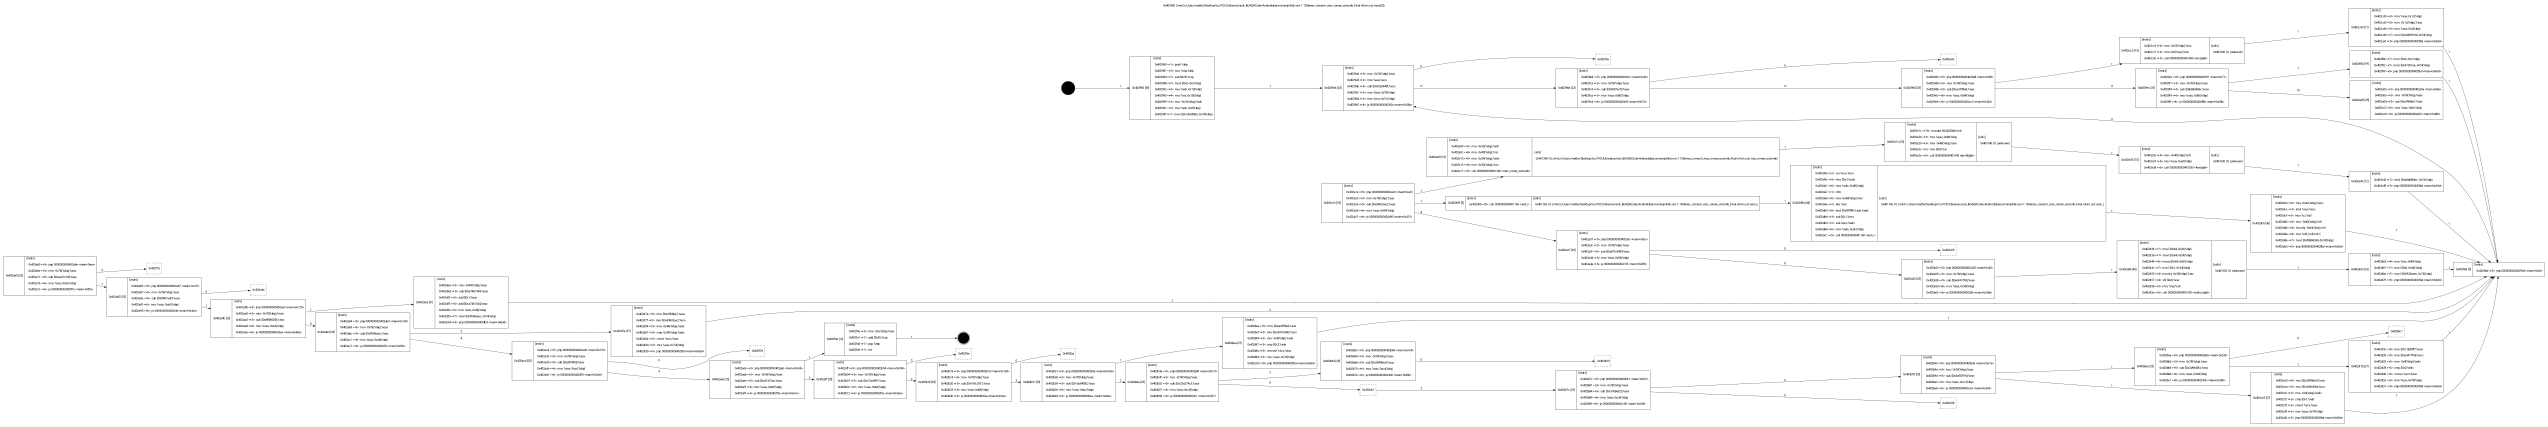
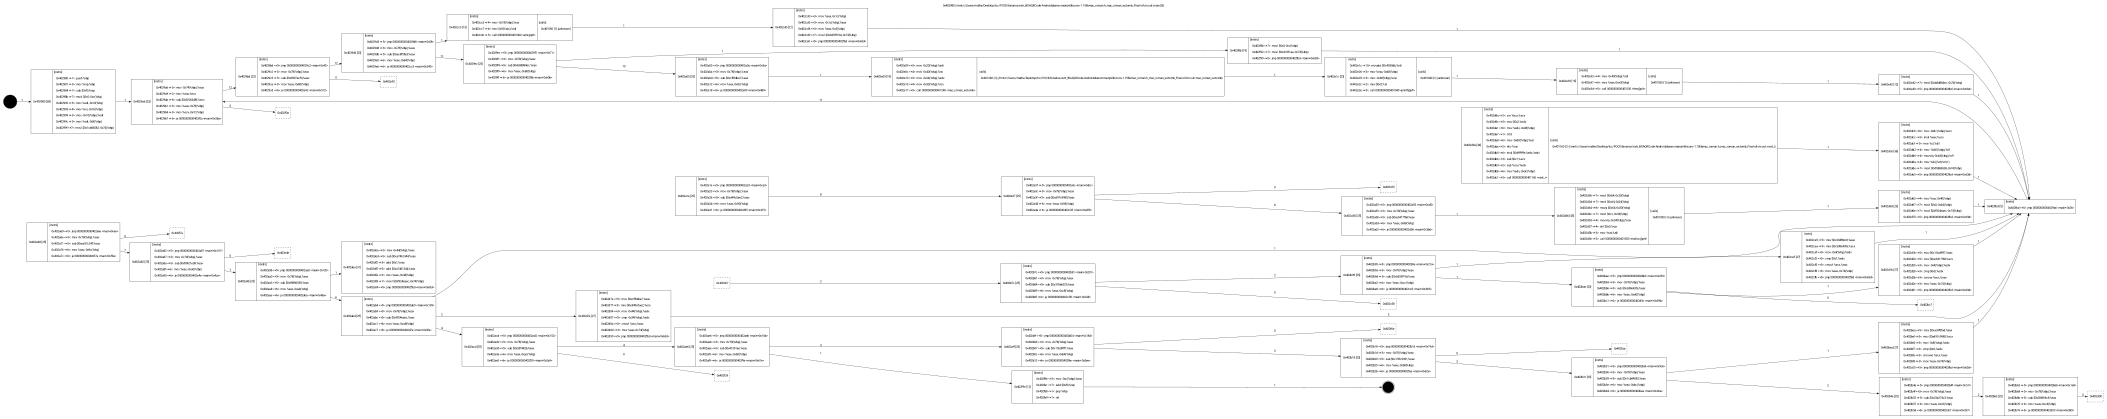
(1458, 186) -> (819, 77)
(1603, 203) -> none
(1499, 303) -> (1222, 250)
(1288, 387) -> none
